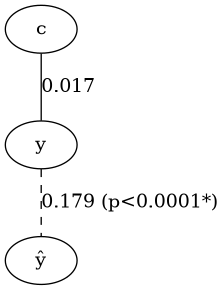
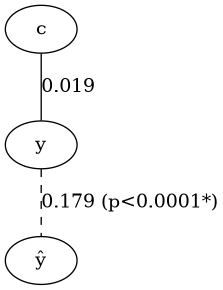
(68, 87) -> (68, 87)
